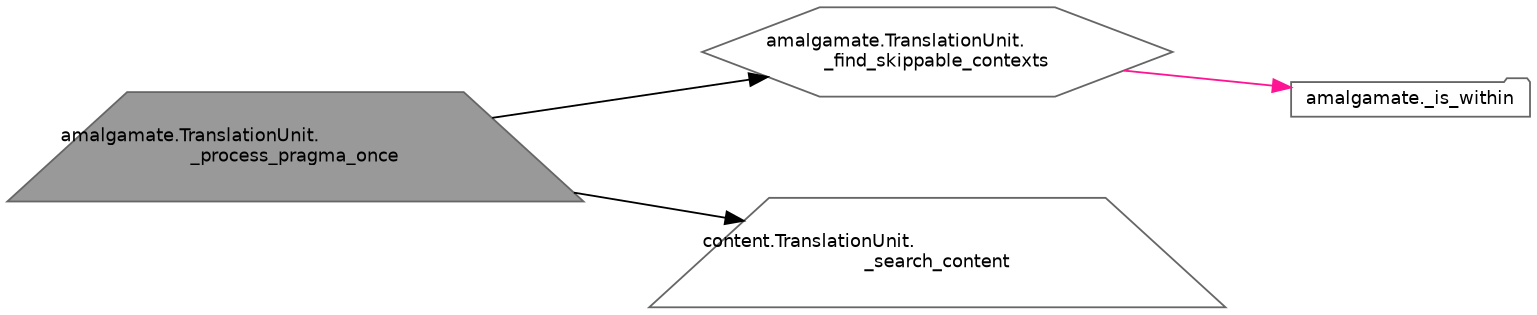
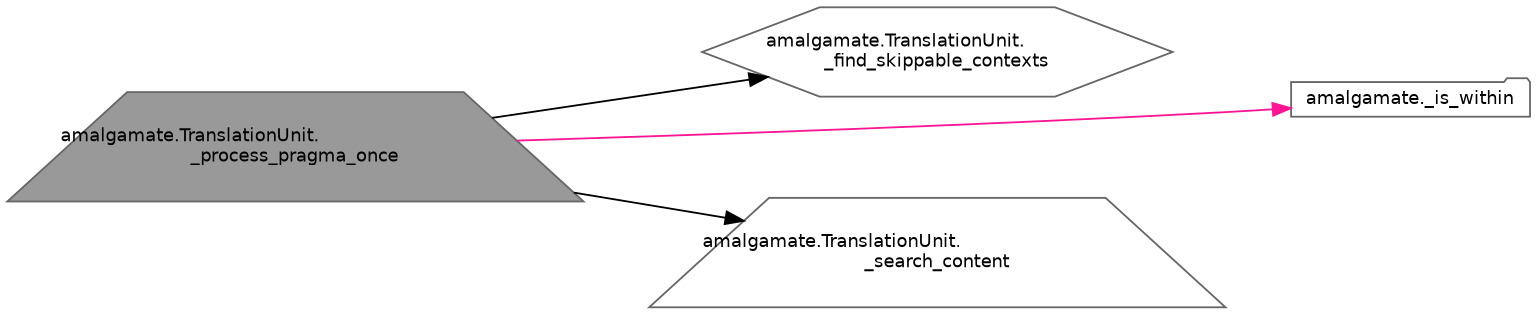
(1198, 78) -> (895, 127)
(937, 253) -> (937, 253)
